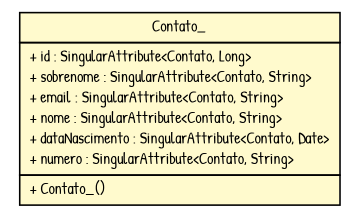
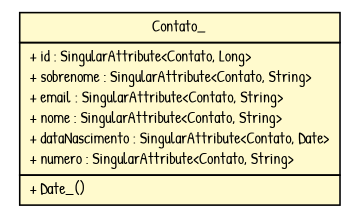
(68, 189) -> (58, 189)
